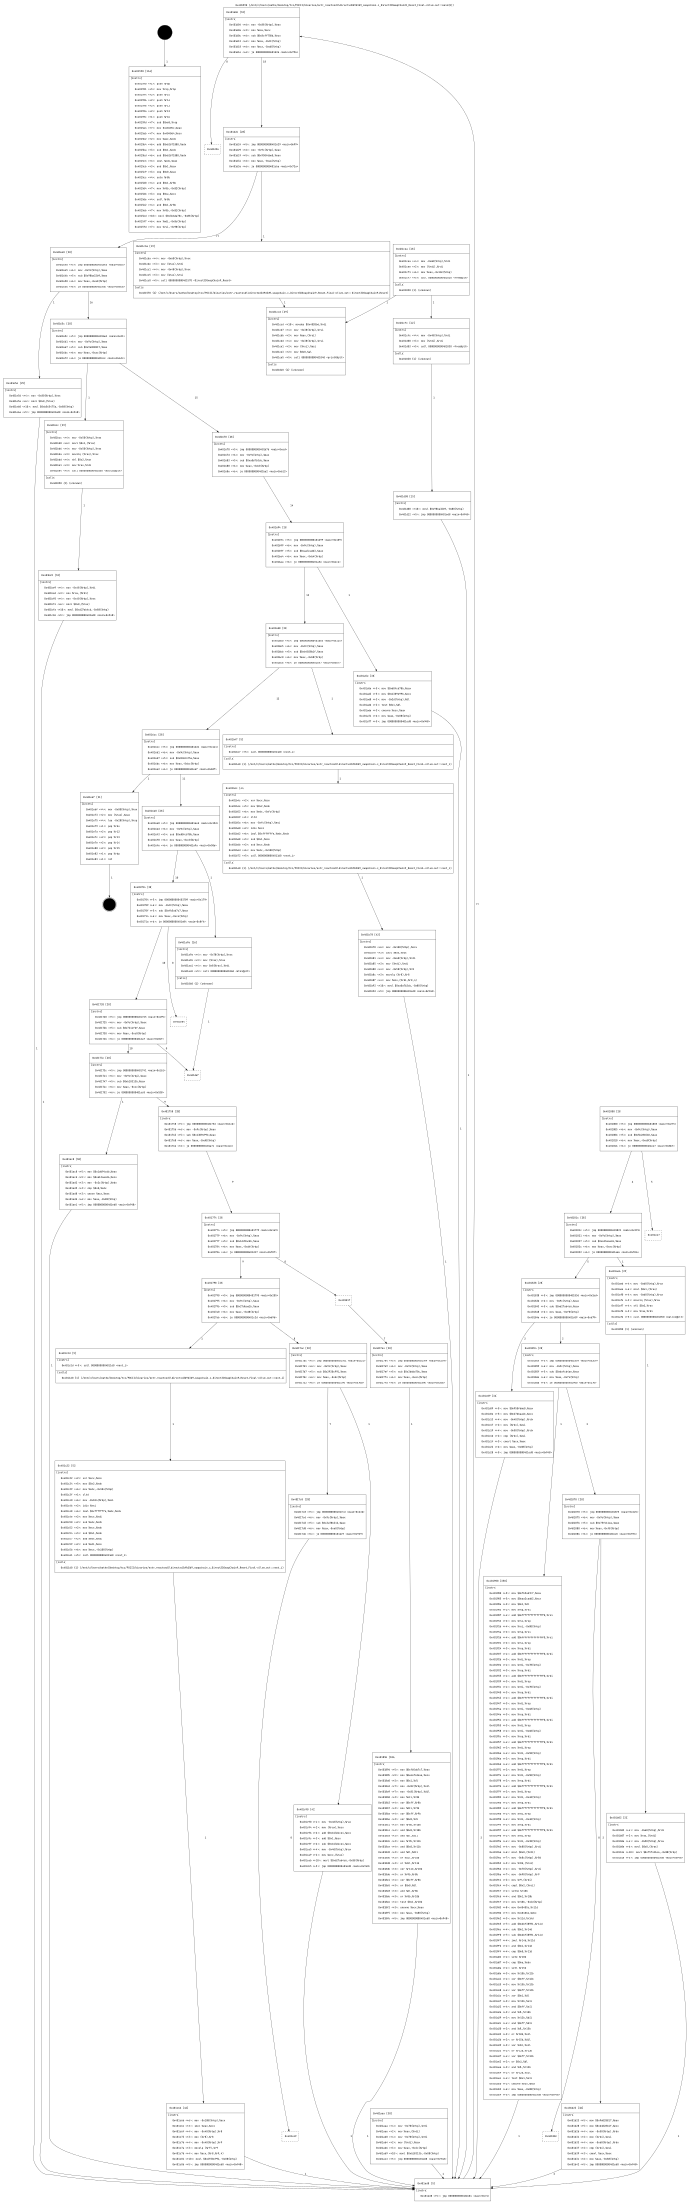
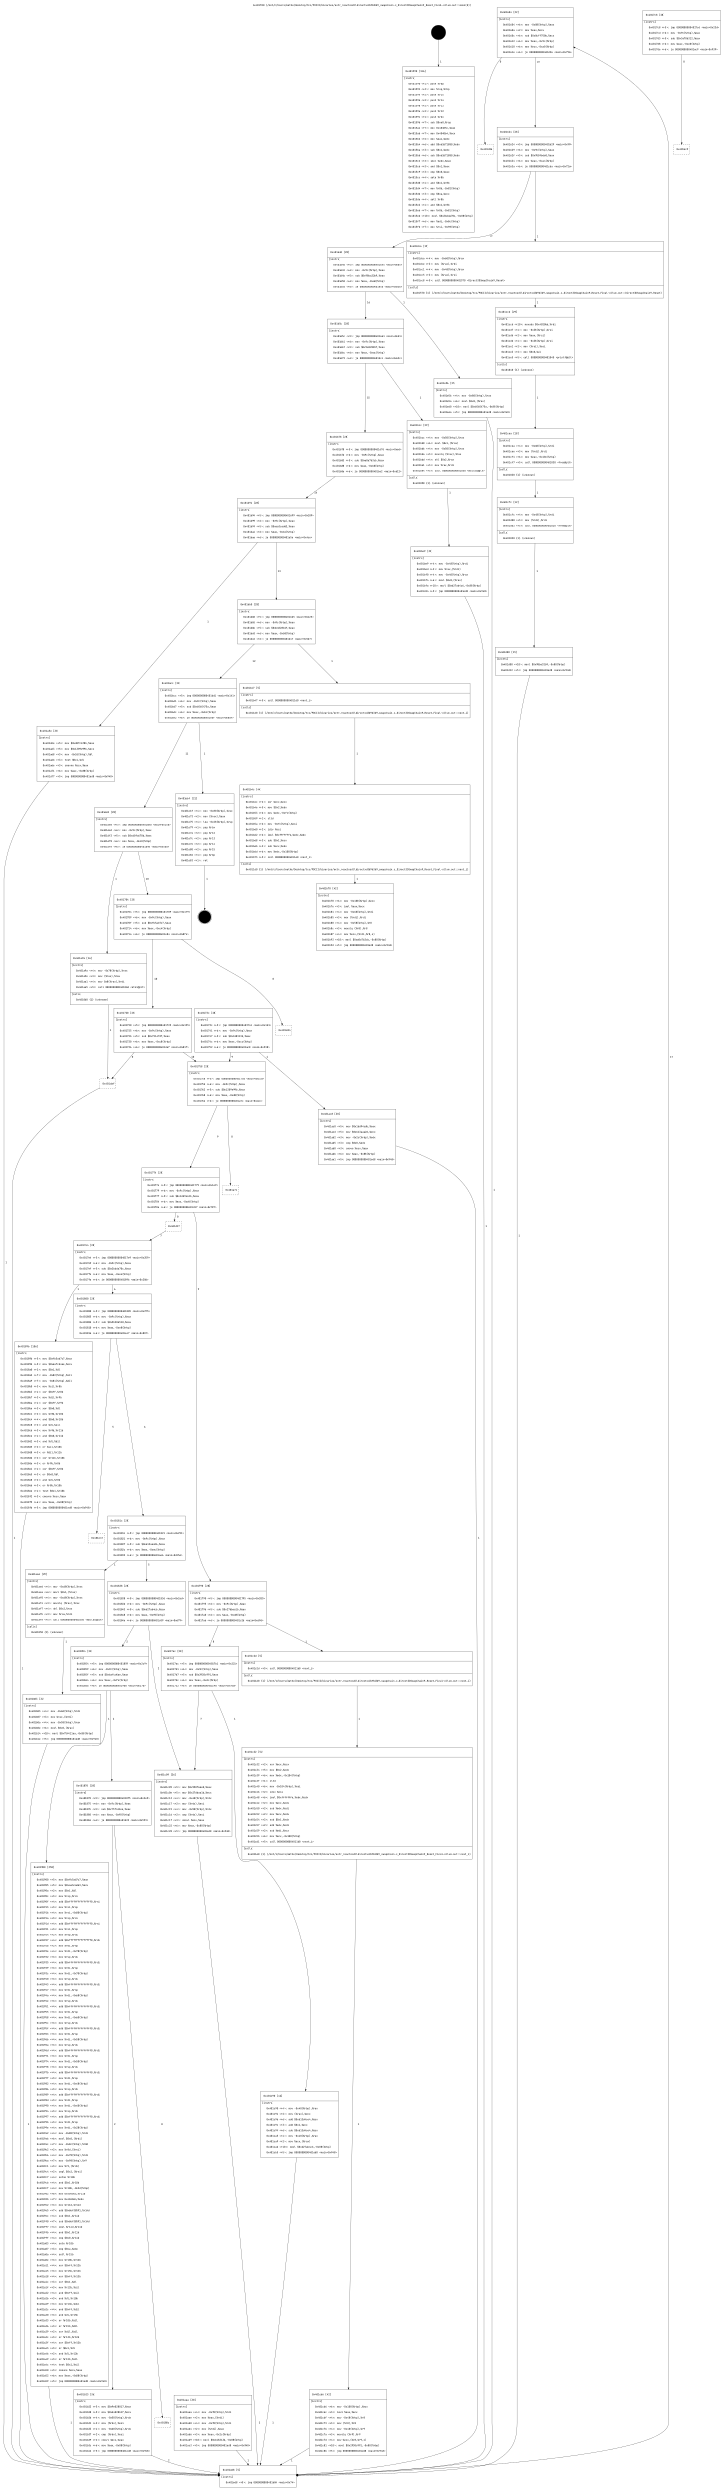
(372, 309) -> (535, 401)
(128, 1048) -> (189, 1056)
none -> (231, 1190)
none -> (113, 1288)
(328, 1440) -> (197, 1729)
(453, 1585) -> (12, 1855)
